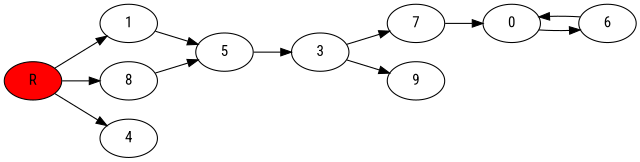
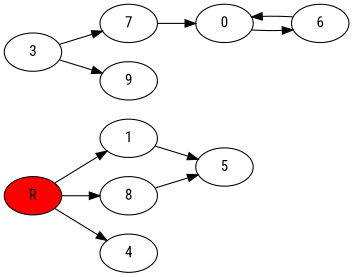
(267, 52) -> none
